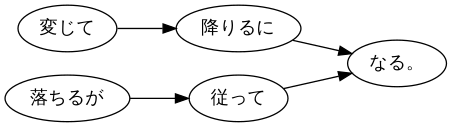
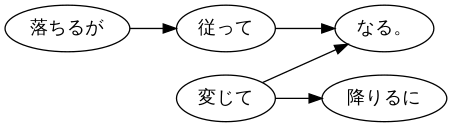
(316, 45) -> (299, 66)
